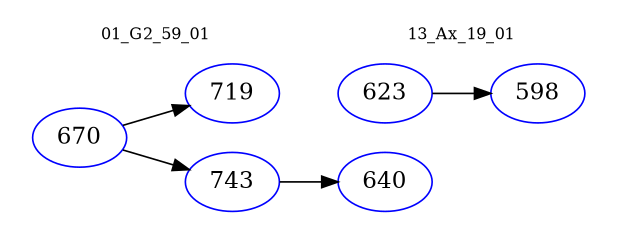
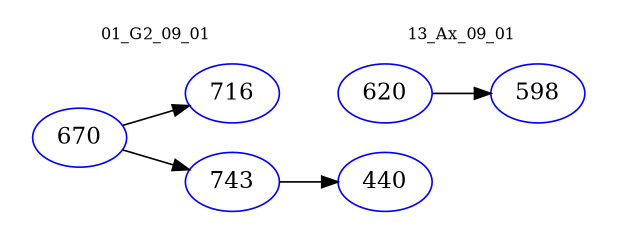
(156, 35) -> (156, 35)
(461, 35) -> (461, 35)
(232, 93) -> (232, 93)
(385, 93) -> (385, 93)
(385, 182) -> (385, 182)
